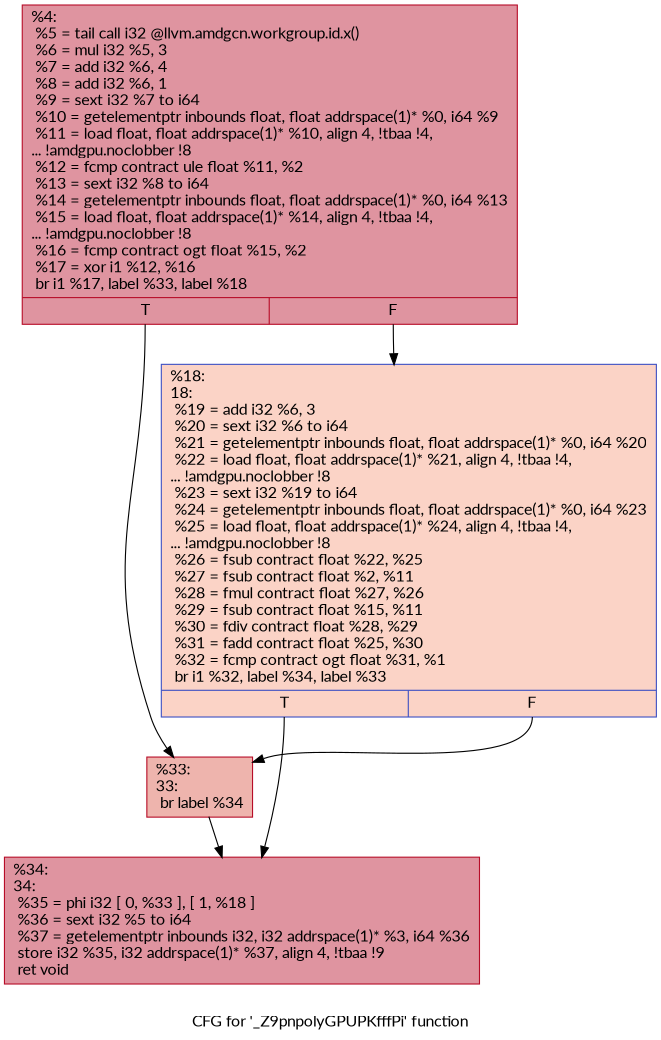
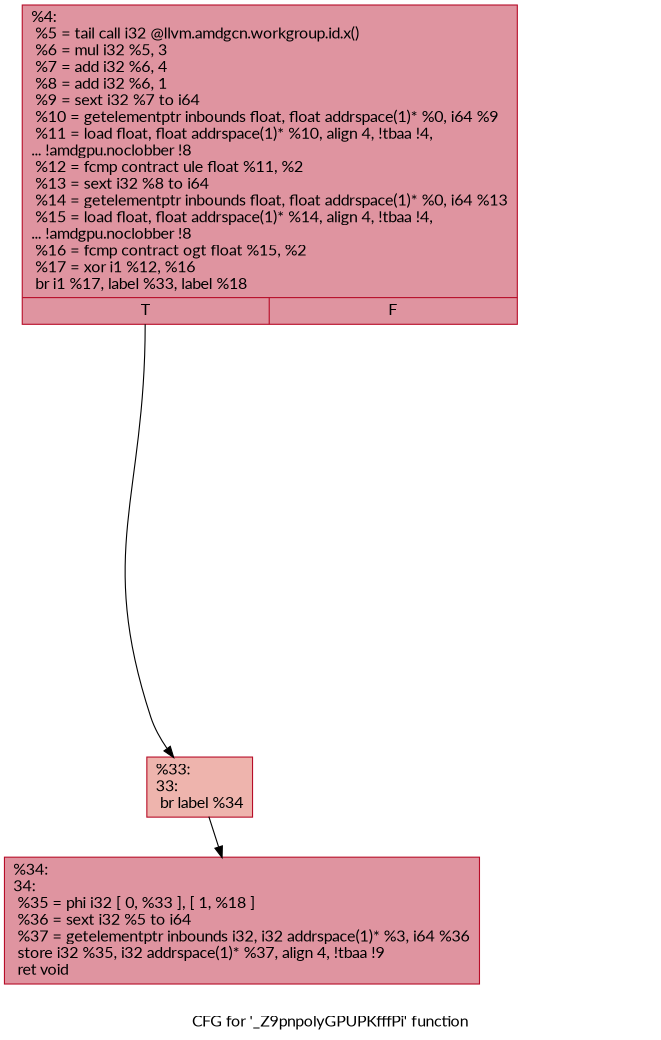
(409, 541) -> none
